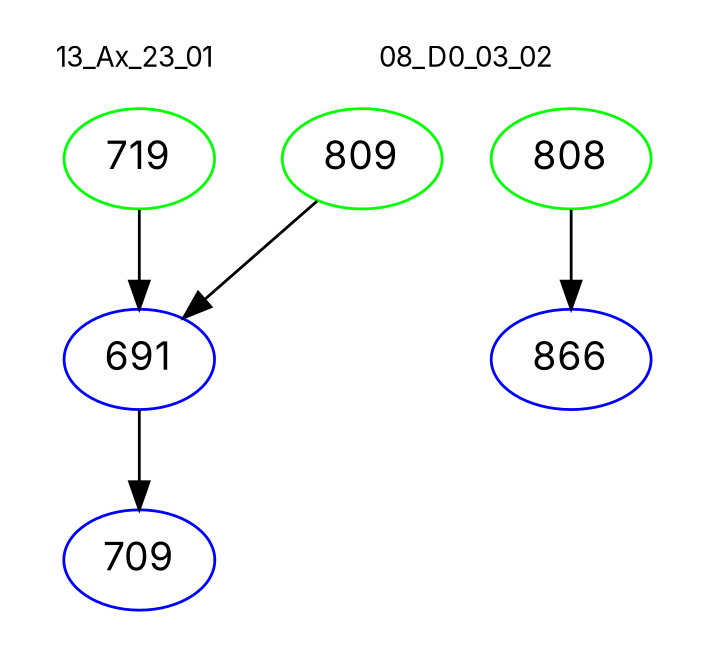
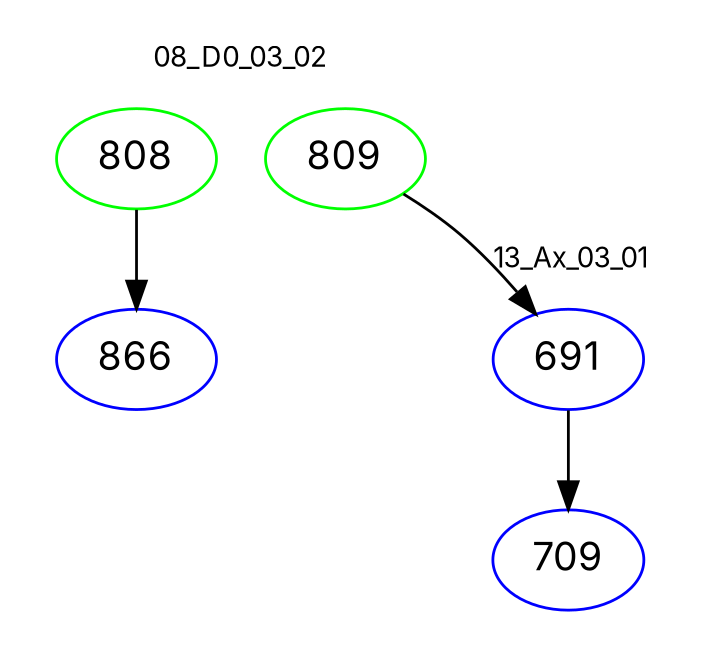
(135, 60) -> (571, 261)
(139, 159) -> none
